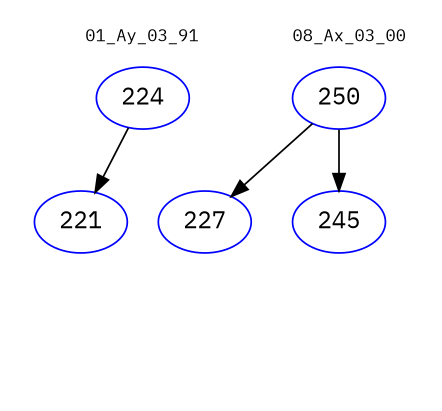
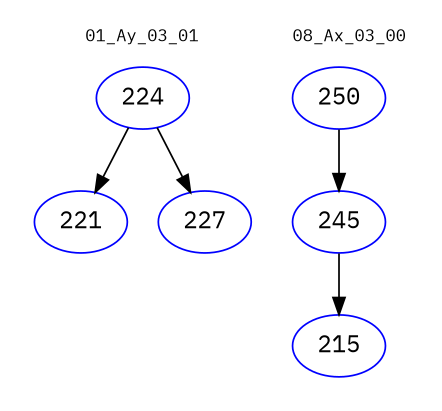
(143, 37) -> (143, 37)
(290, 144) -> (170, 152)
none -> (339, 346)
